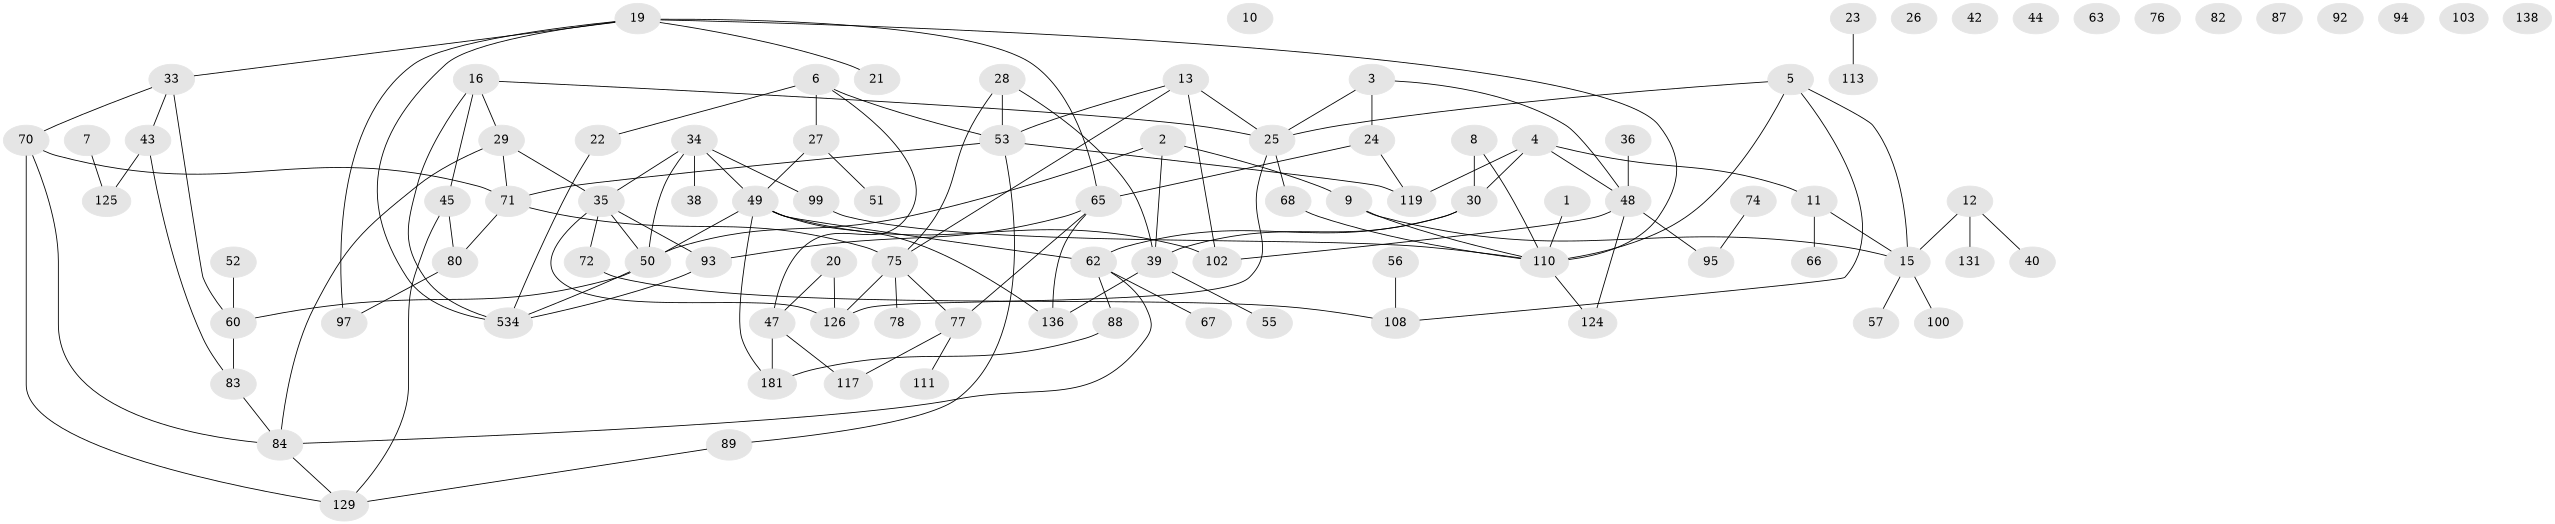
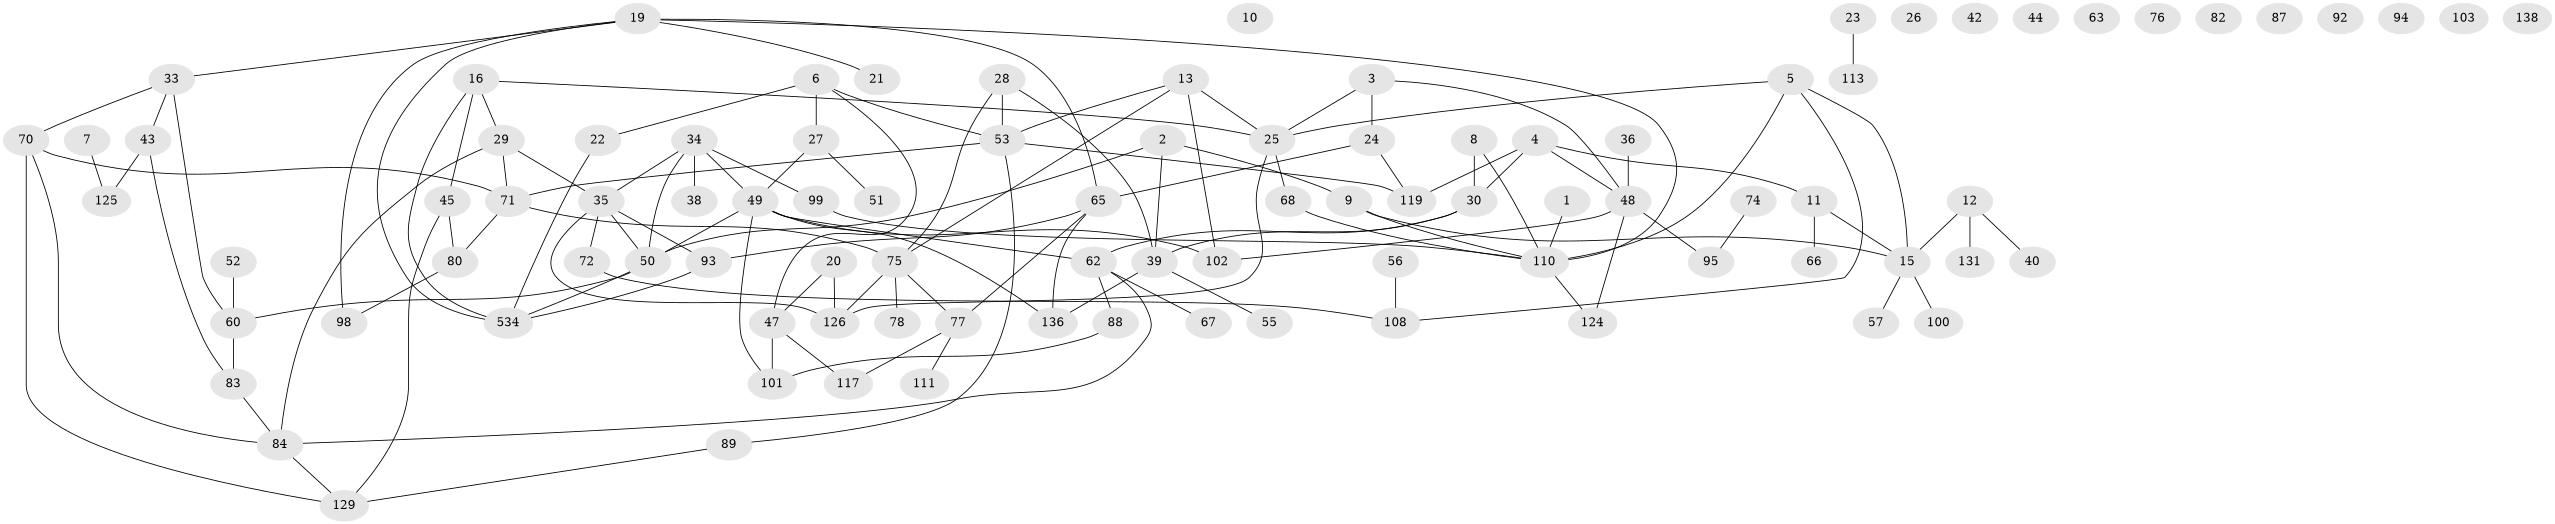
(344, 323) -> (344, 323)
(772, 384) -> (772, 384)
